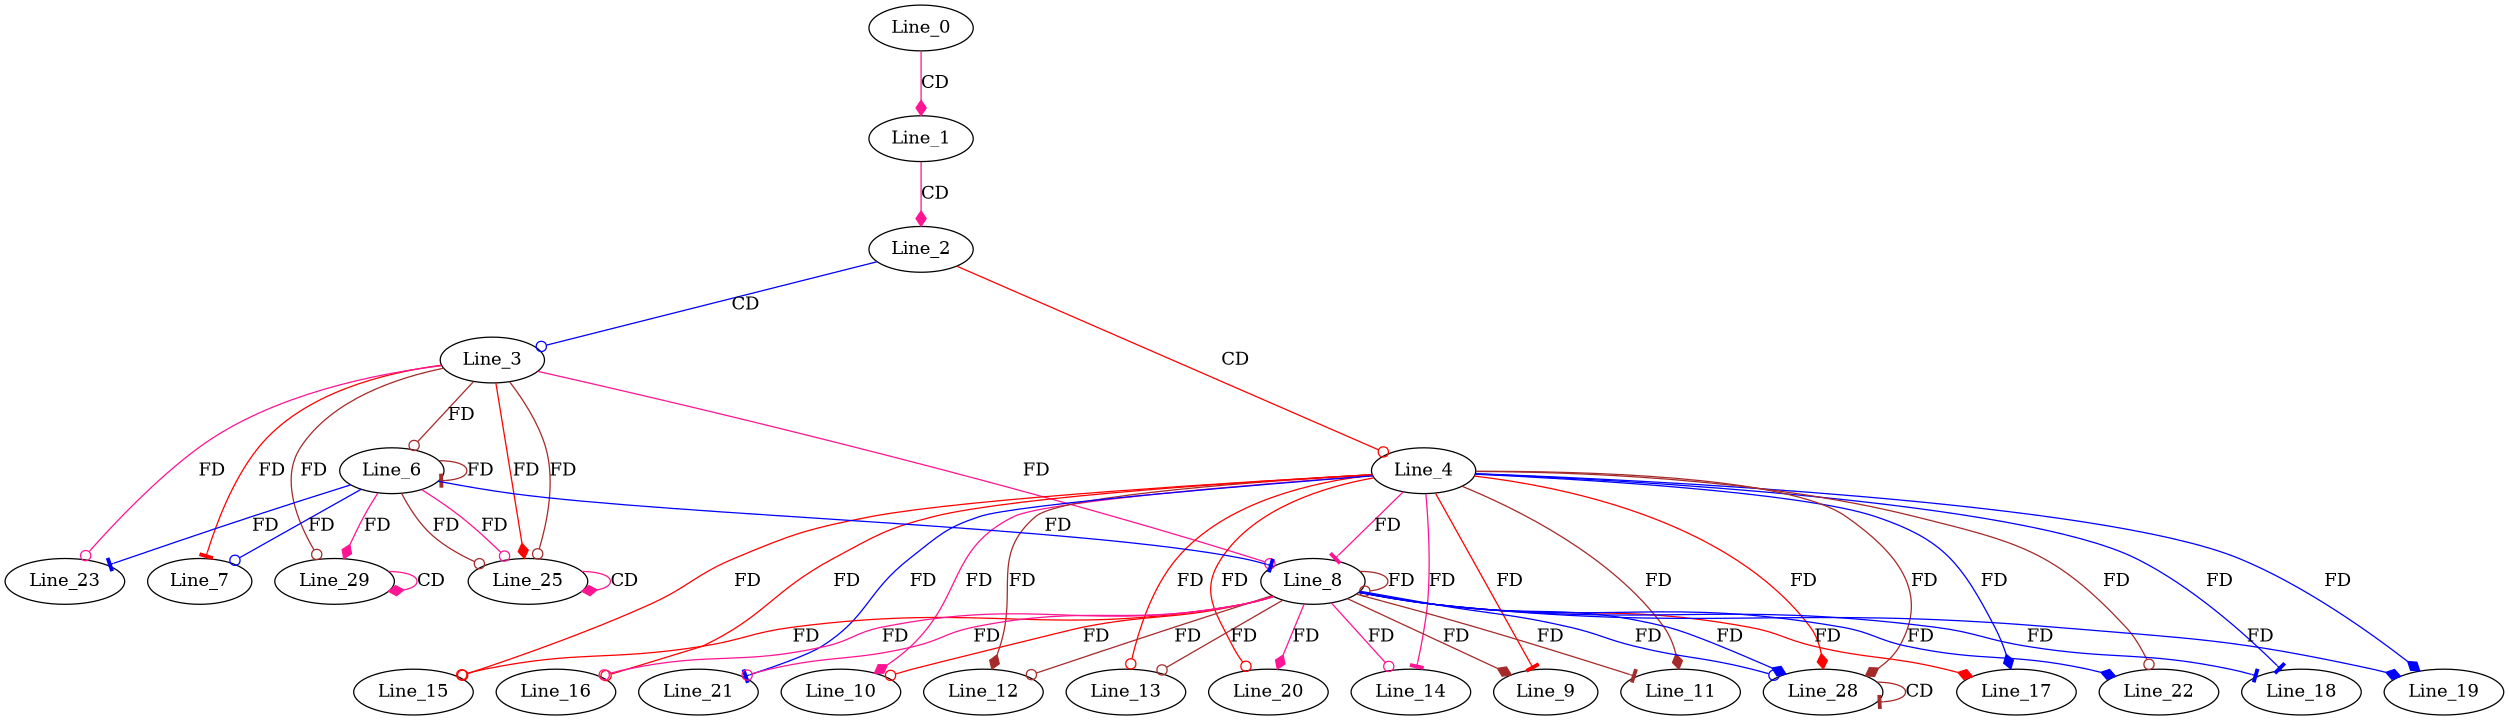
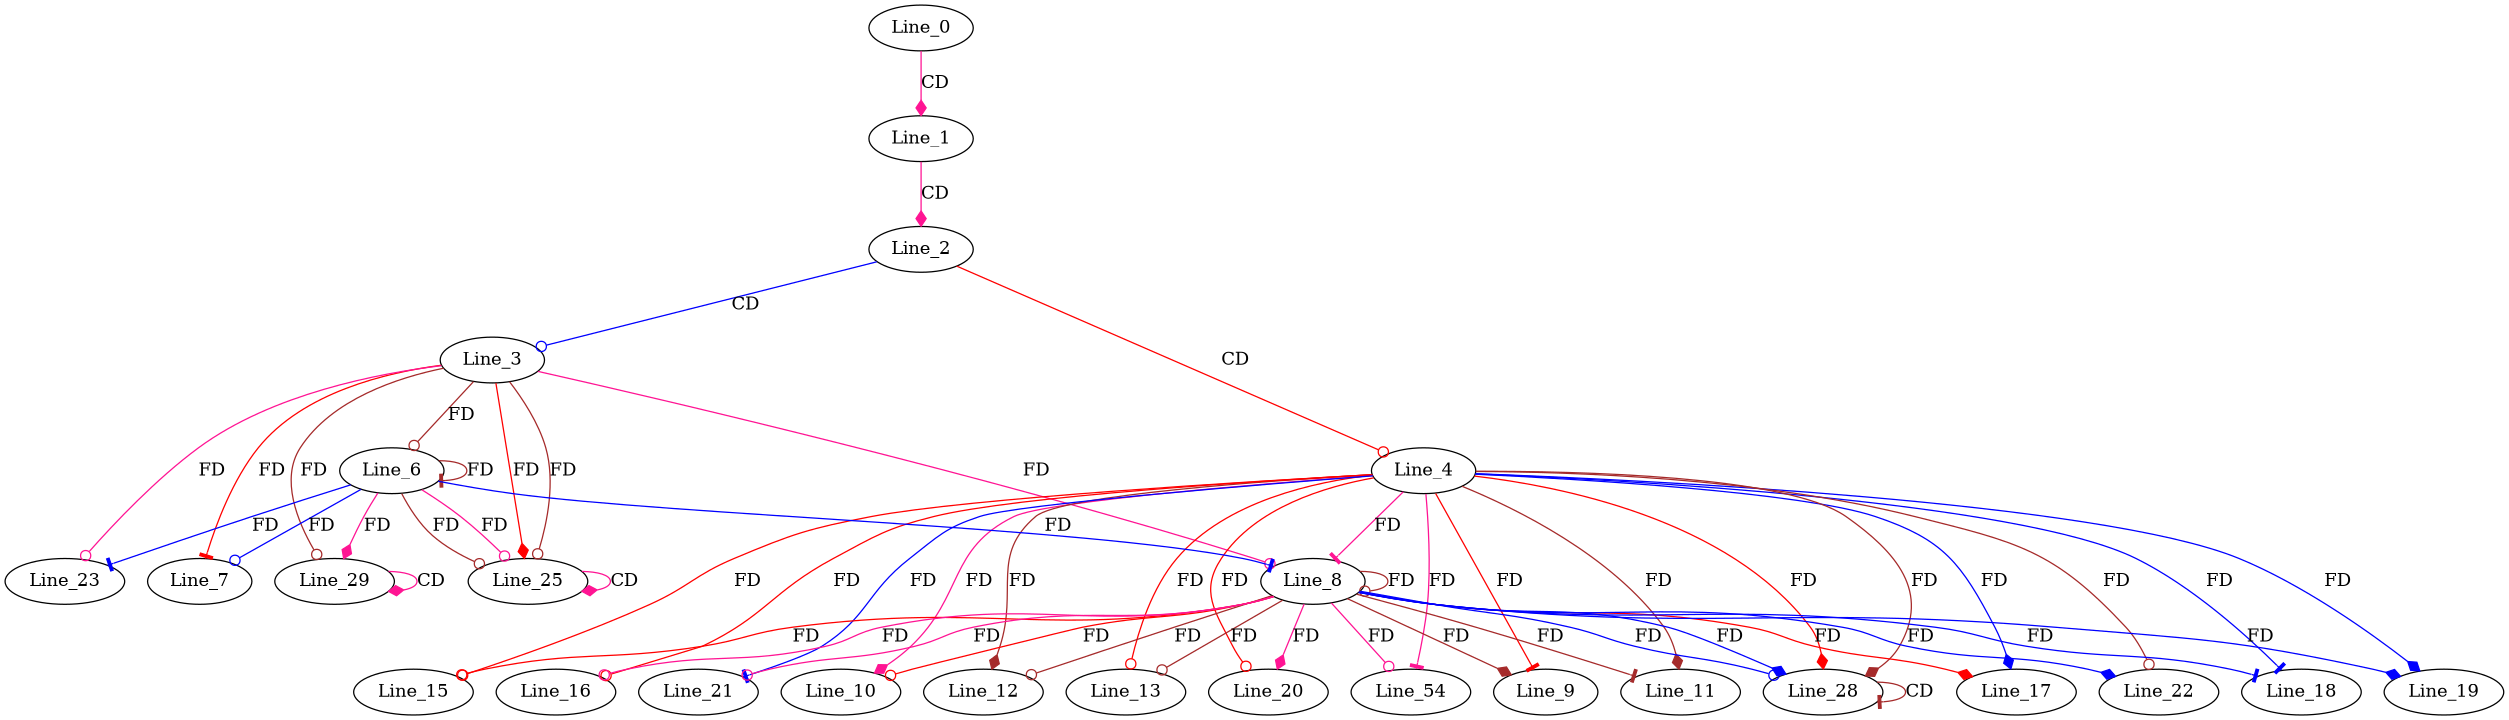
(1411, 692) -> (1411, 692)
